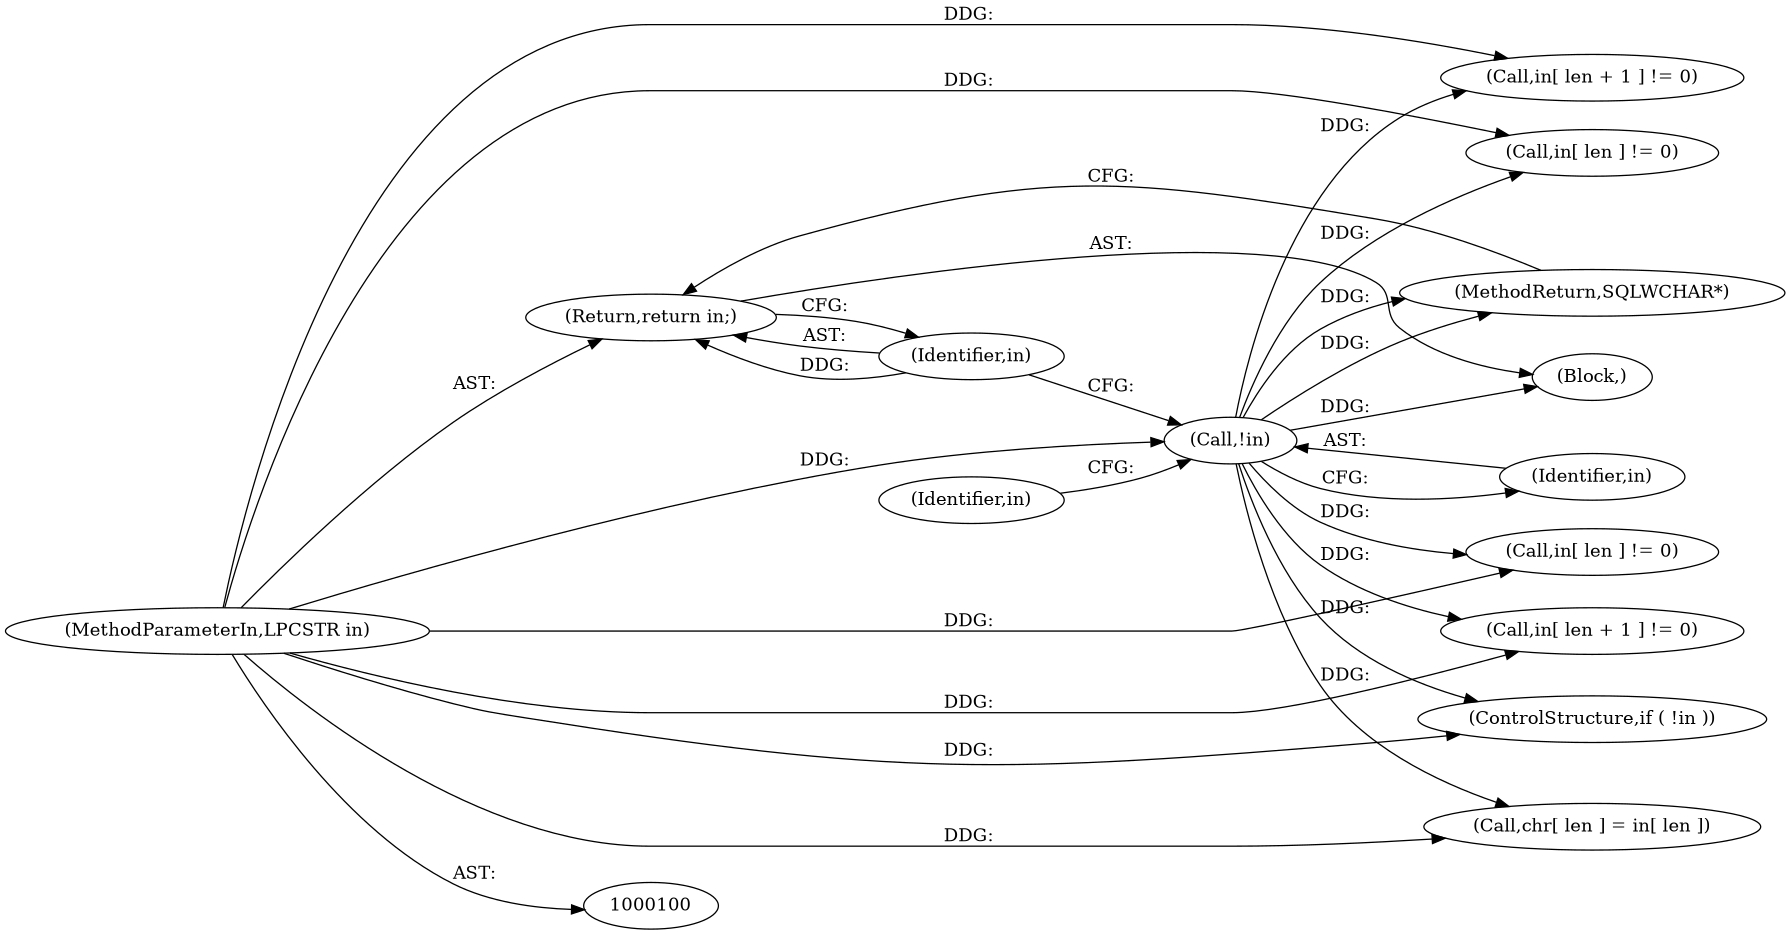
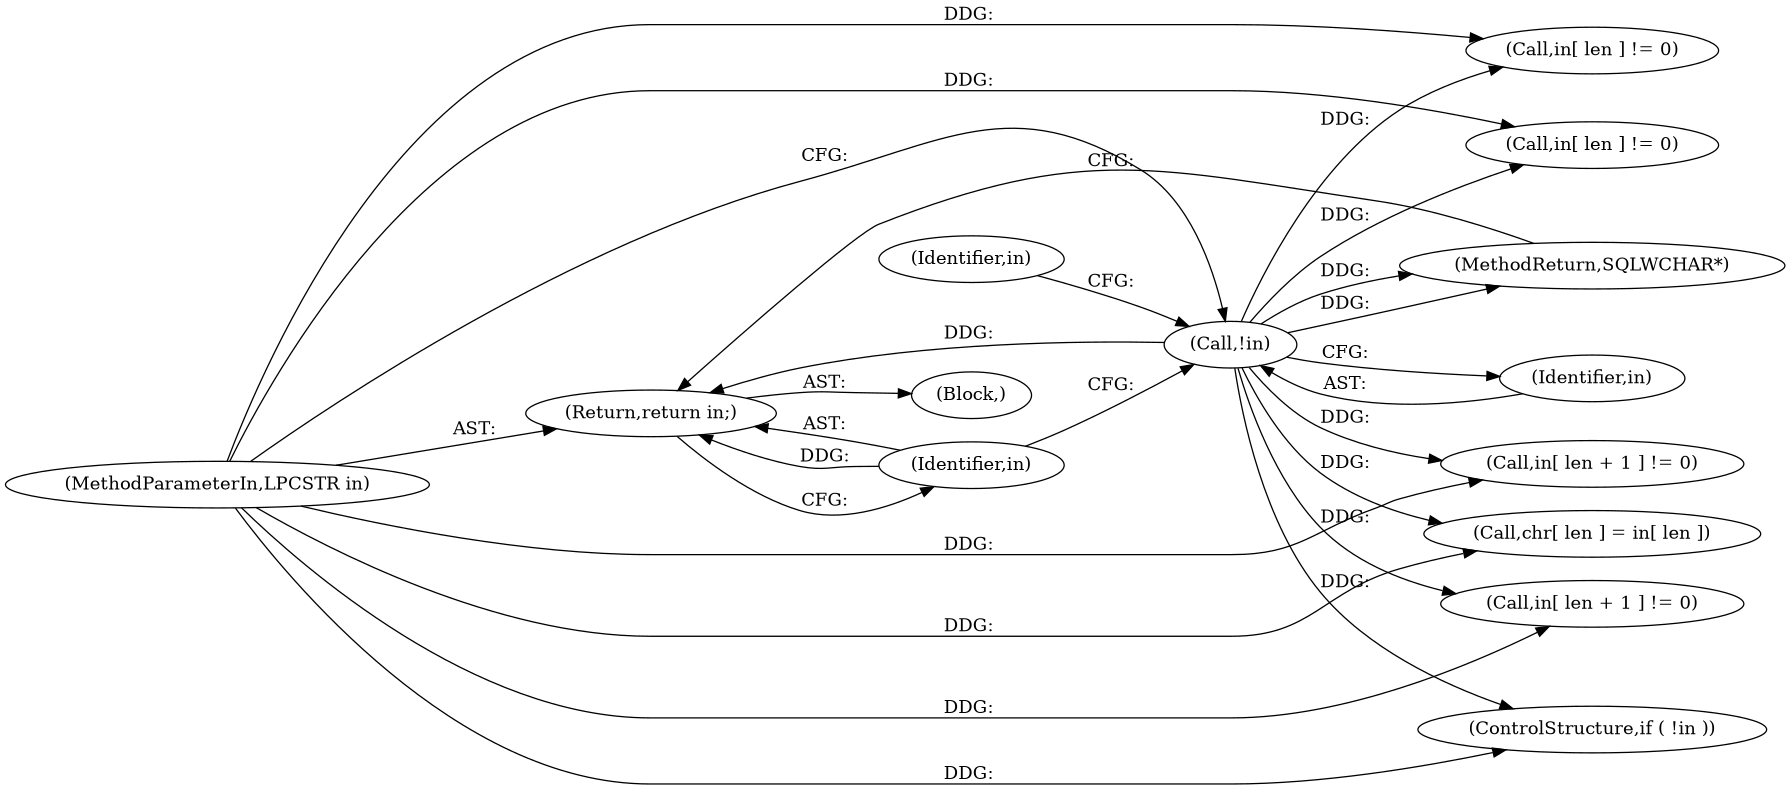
(1407, 410) -> (941, 349)
(828, 461) -> (828, 156)
(651, 906) -> none
